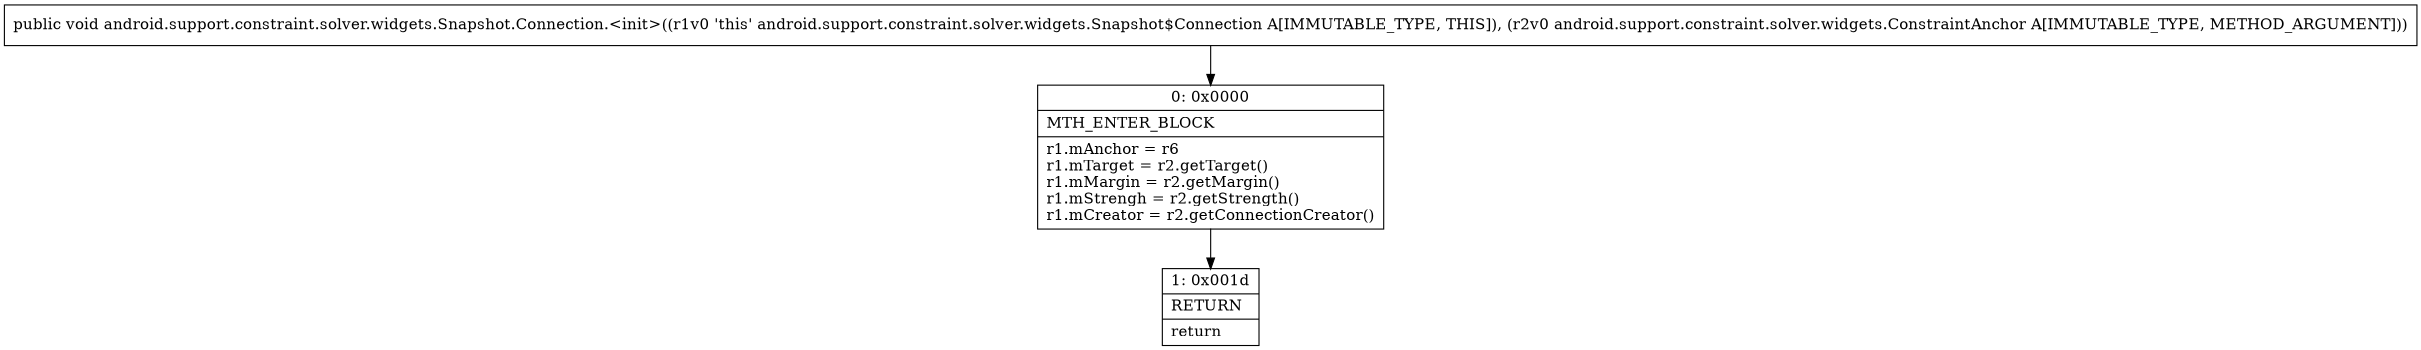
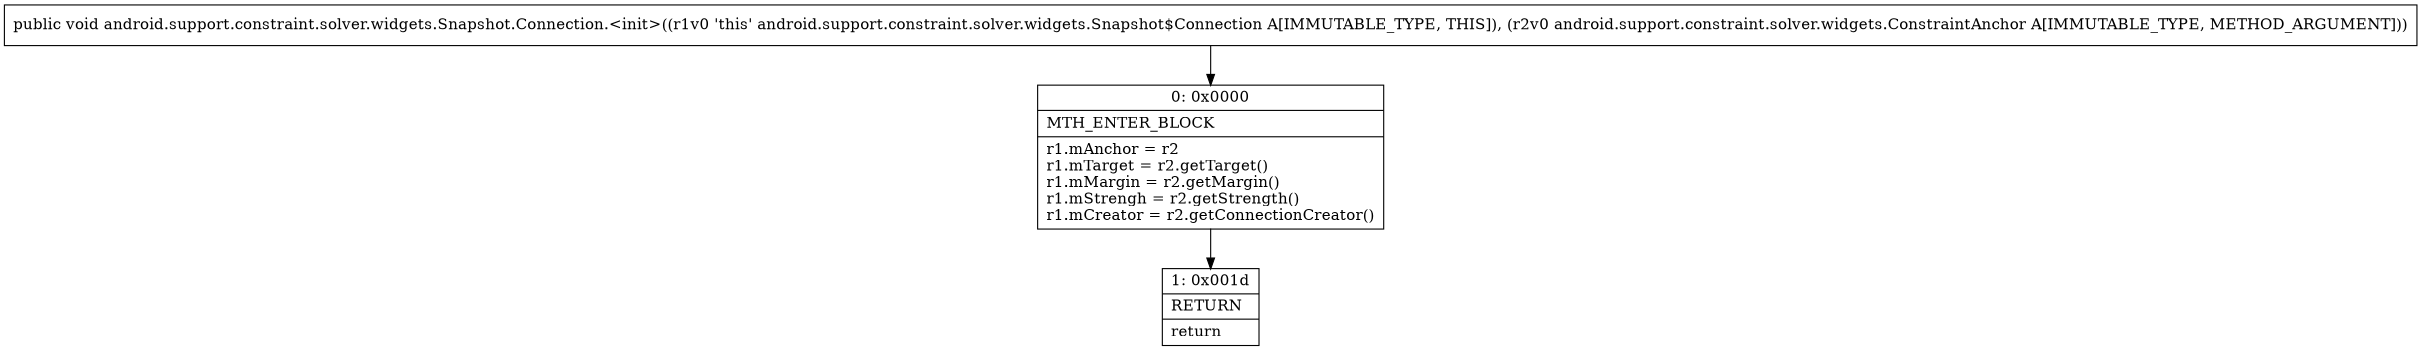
(1113, 149) -> (1113, 149)
